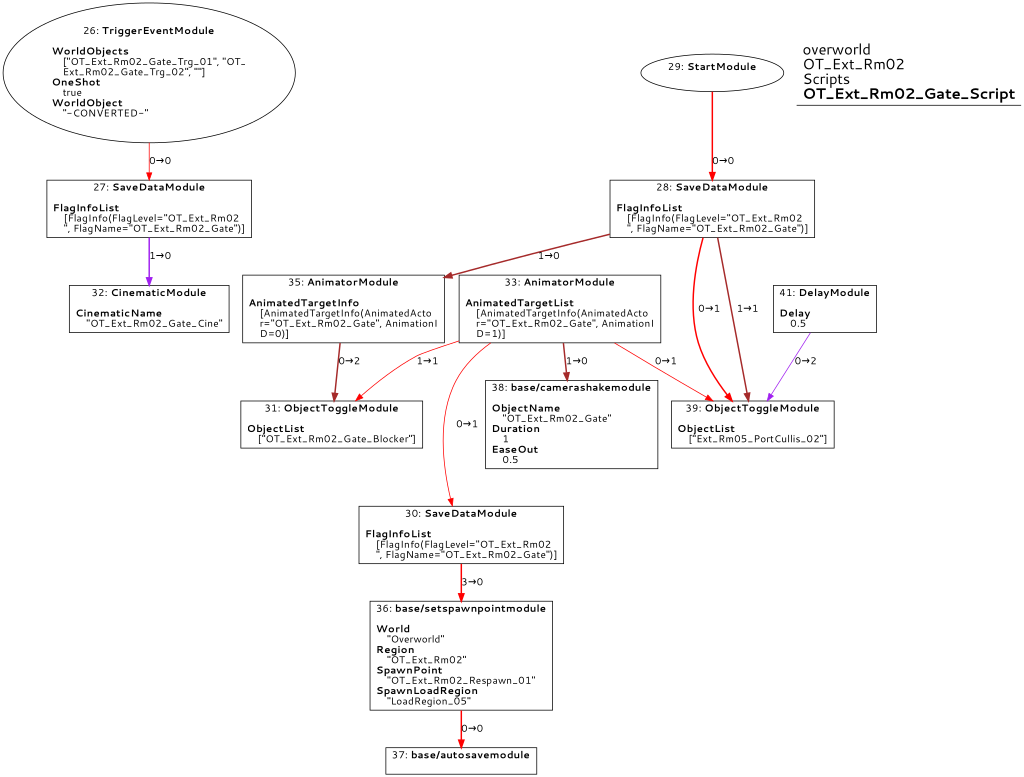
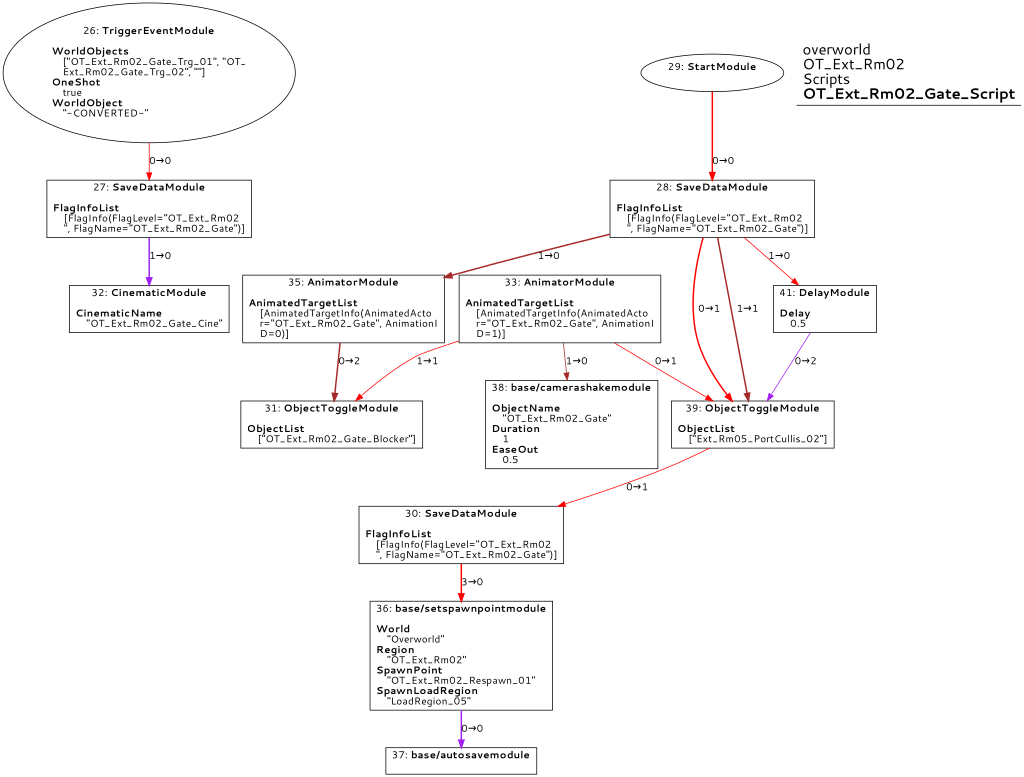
none -> (769, 259)
(304, 303) -> (303, 303)
(565, 358) -> (565, 358)
(446, 413) -> (638, 479)
(461, 725) -> (461, 725)
